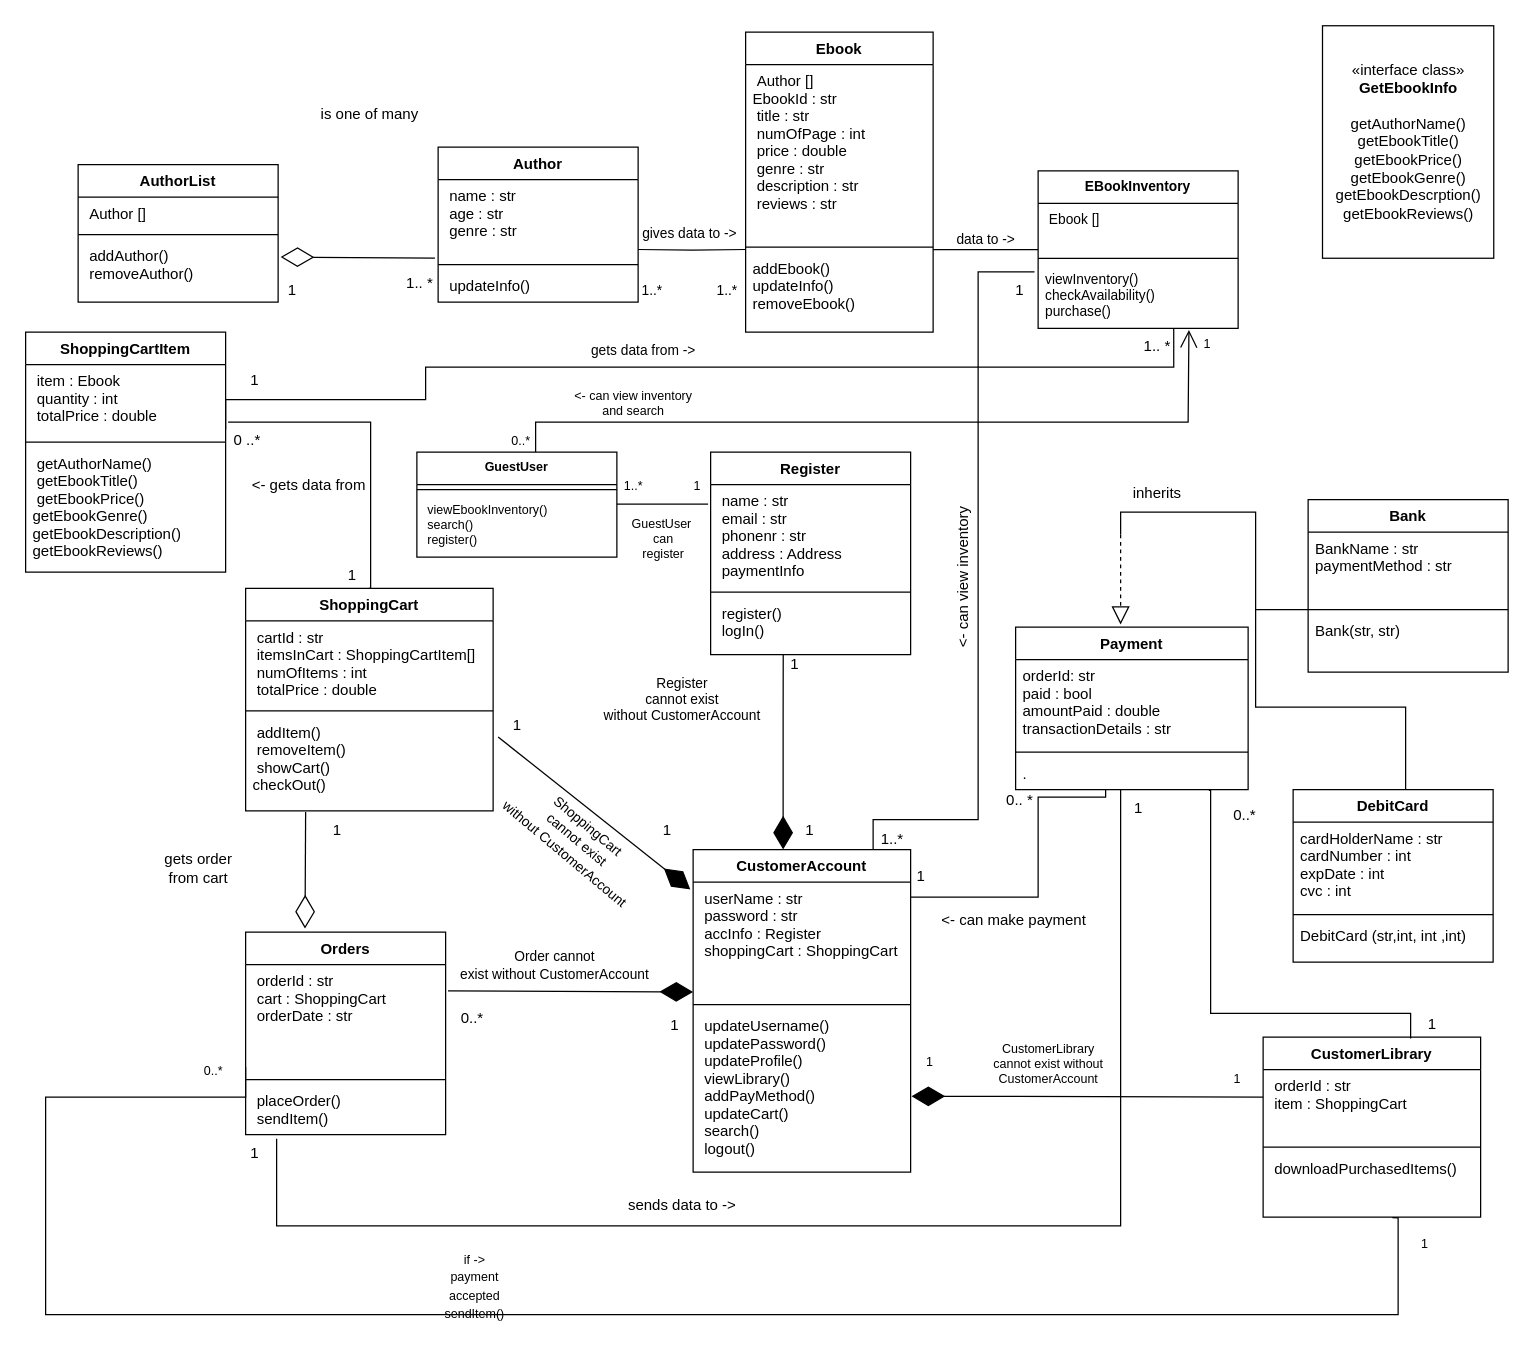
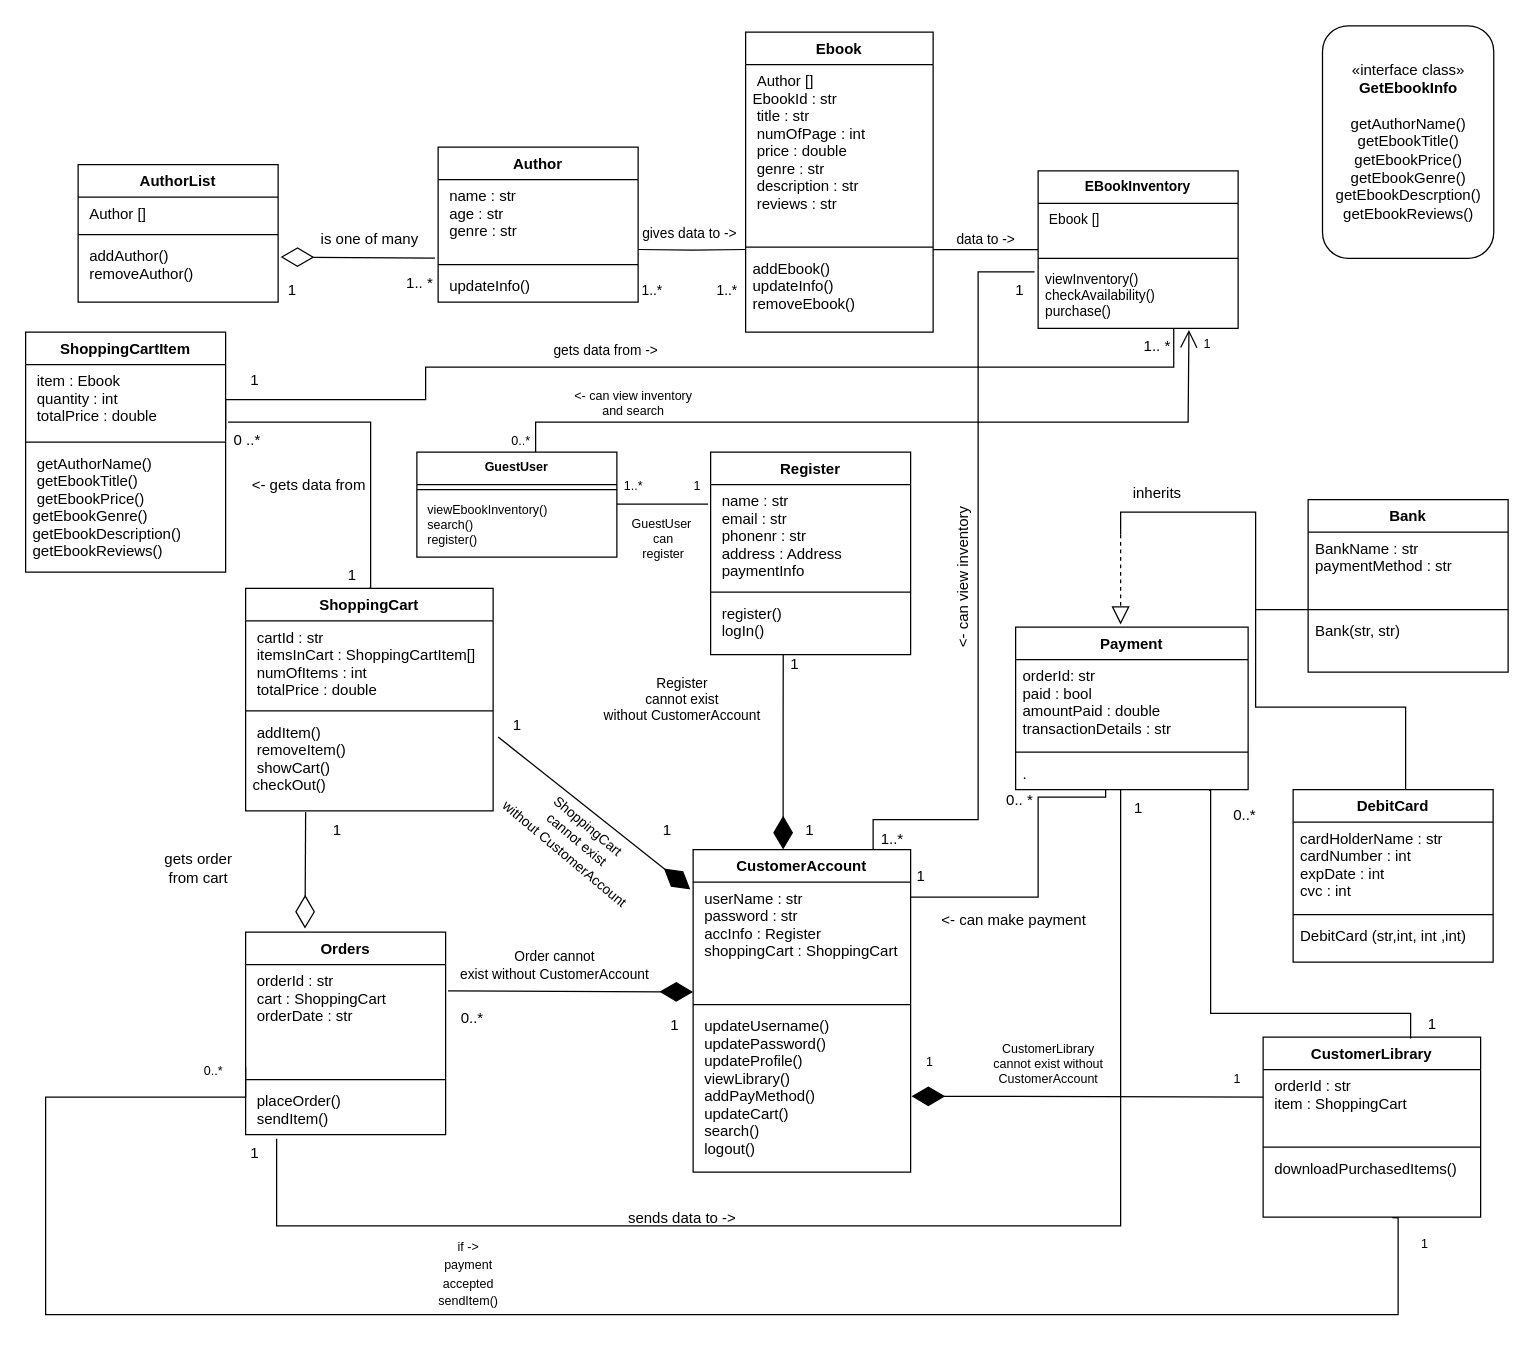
(369, 114) -> (369, 239)
(1408, 142) -> (1408, 142)
(643, 351) -> (606, 351)
(682, 1206) -> (682, 1218)
(474, 1286) -> (468, 1273)
